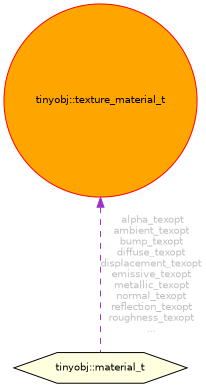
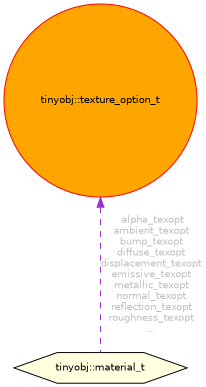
(101, 101) -> (101, 101)
